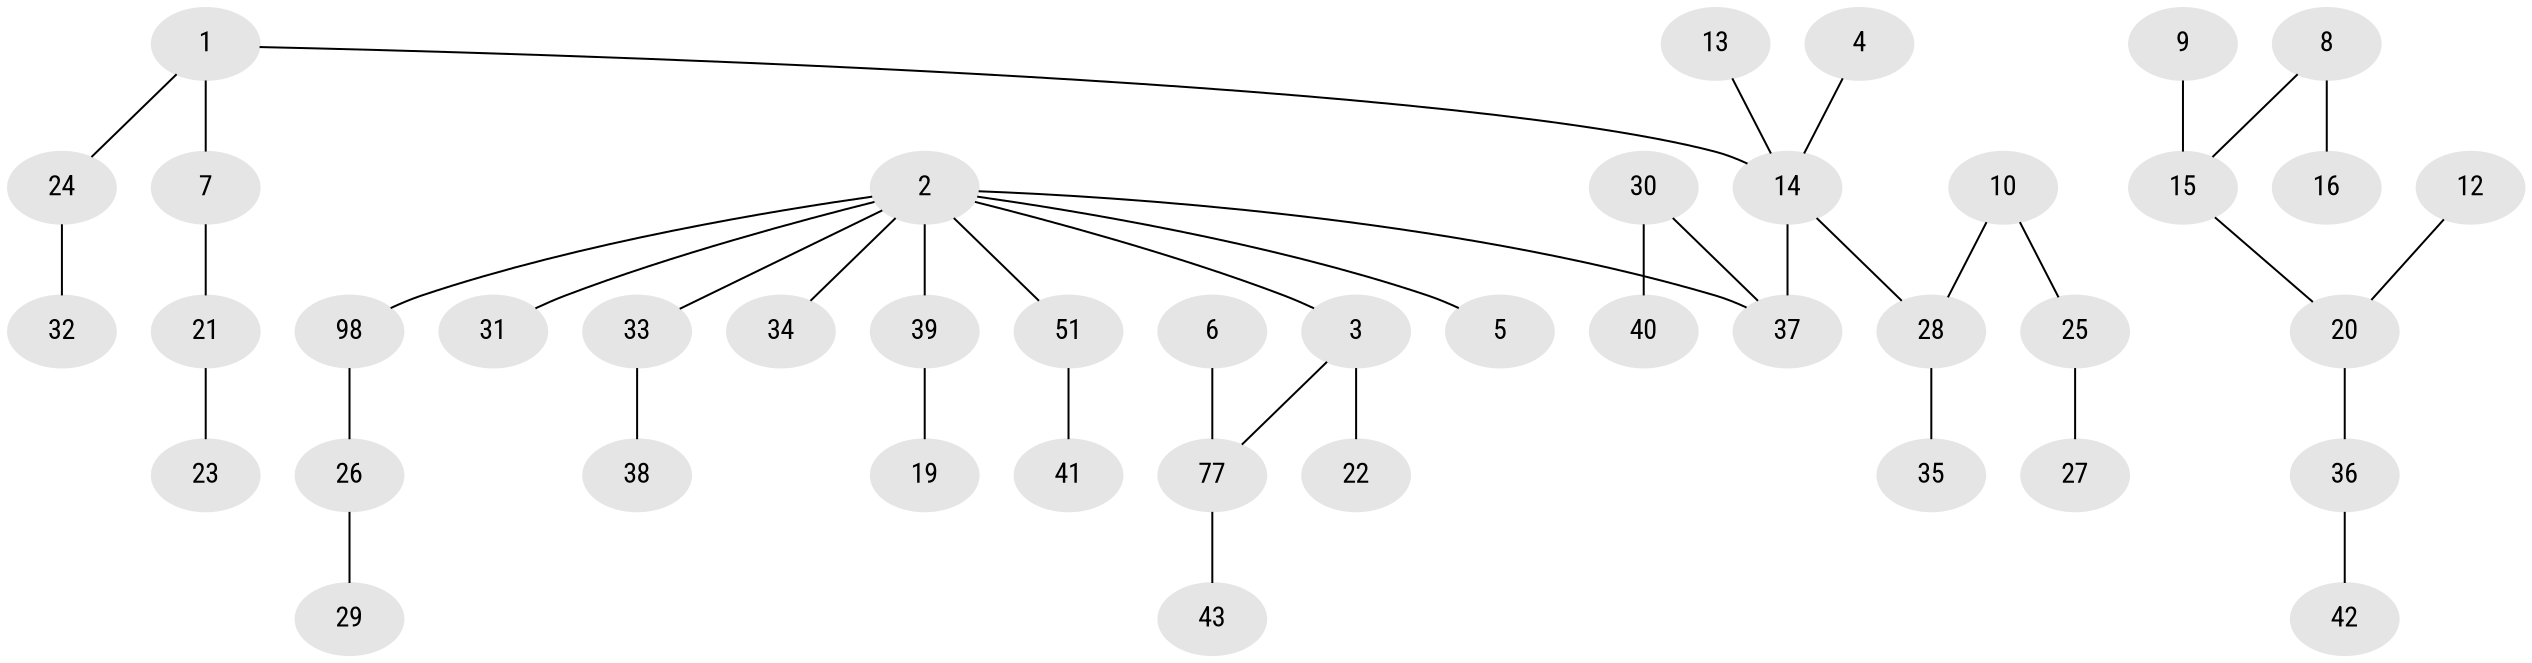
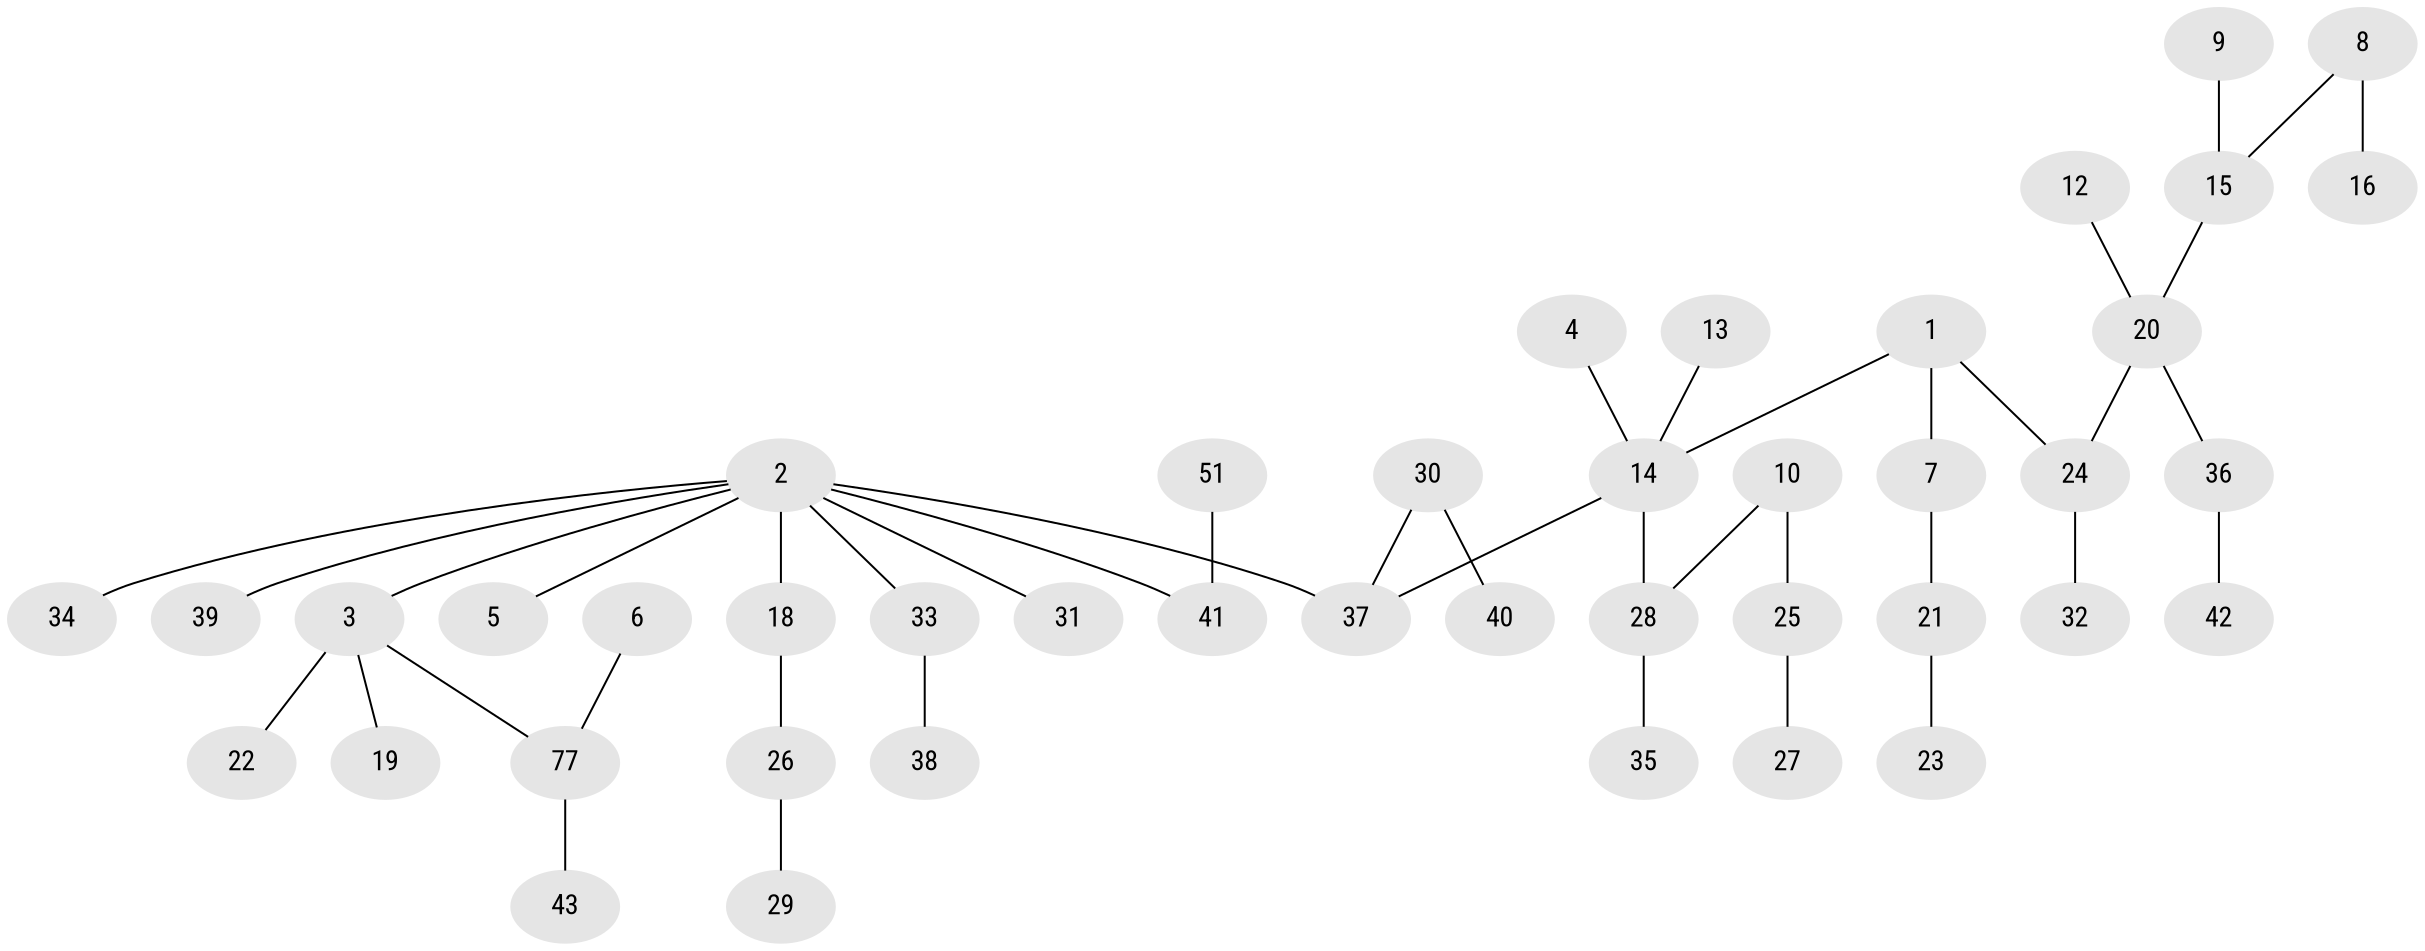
(996, 259) -> (1003, 537)
(350, 332) -> (781, 619)
none -> (2111, 403)
(925, 404) -> (368, 691)
